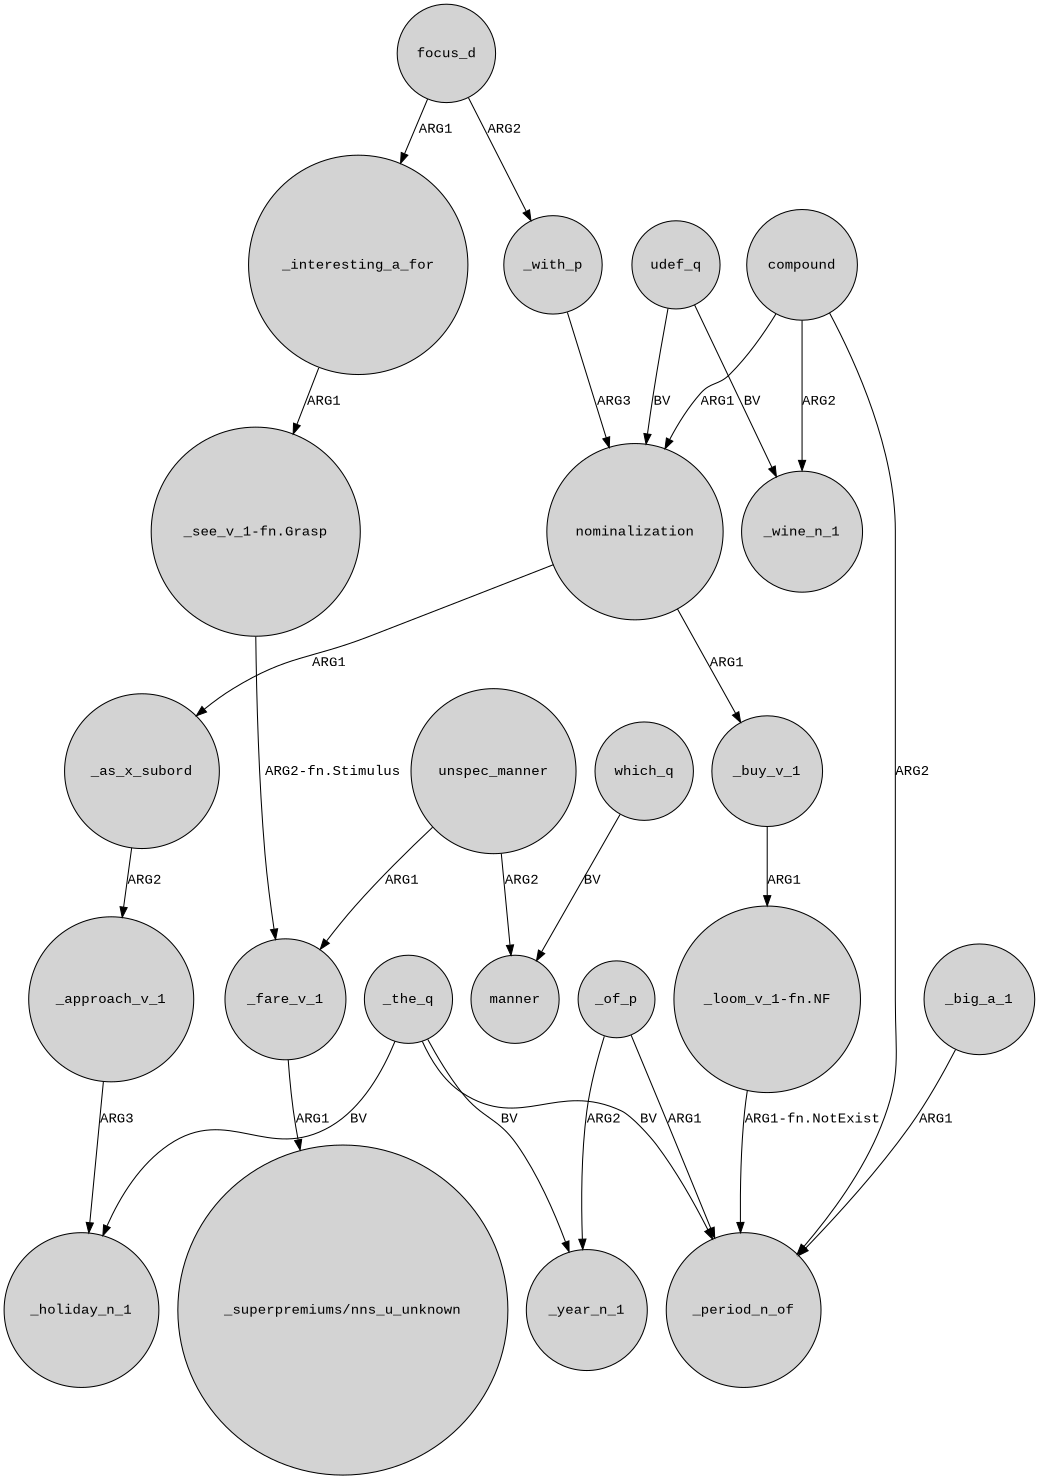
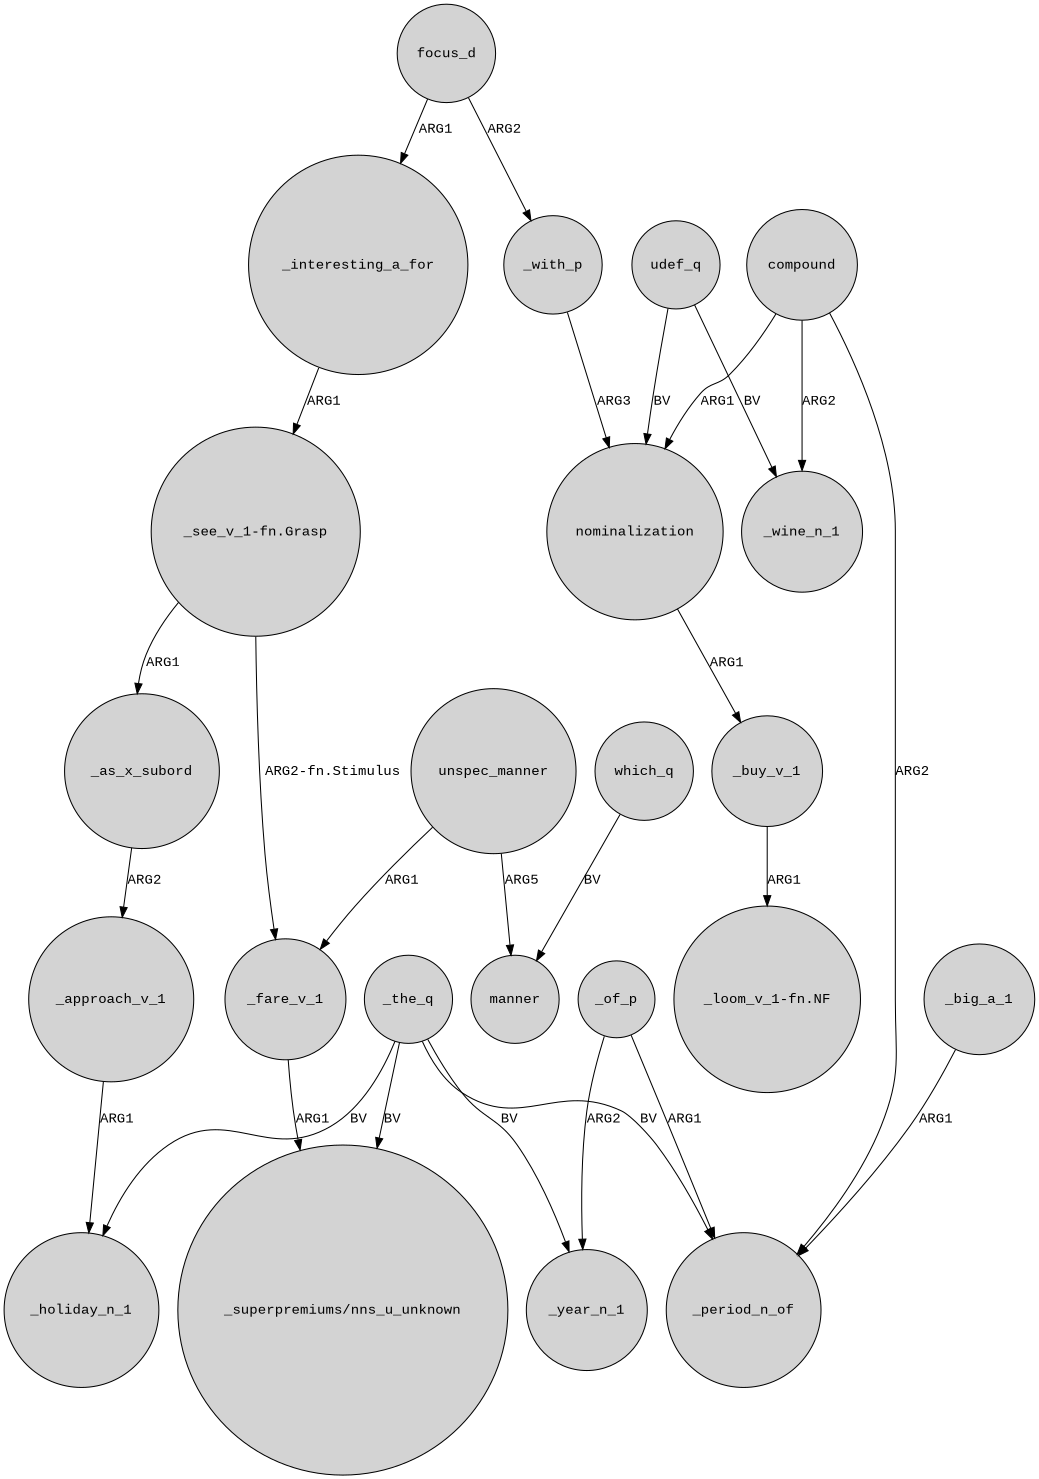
(377, 633) -> (153, 640)
(522, 880) -> (522, 880)
none -> (389, 1090)
(117, 1119) -> (117, 1119)
(741, 1156) -> none
